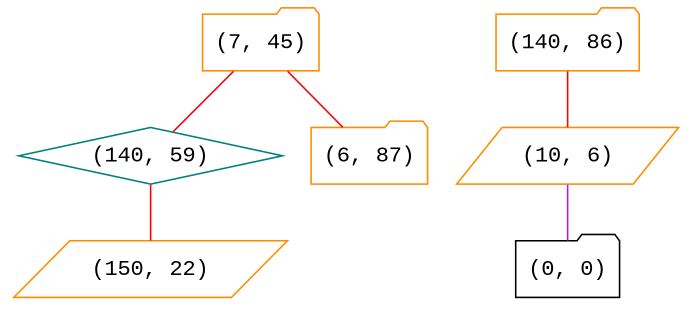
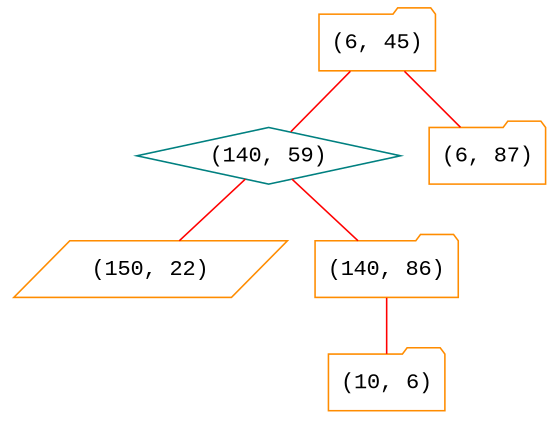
(261, 42) -> (377, 42)
(568, 156) -> (387, 382)
none -> (325, 210)
(568, 269) -> none
